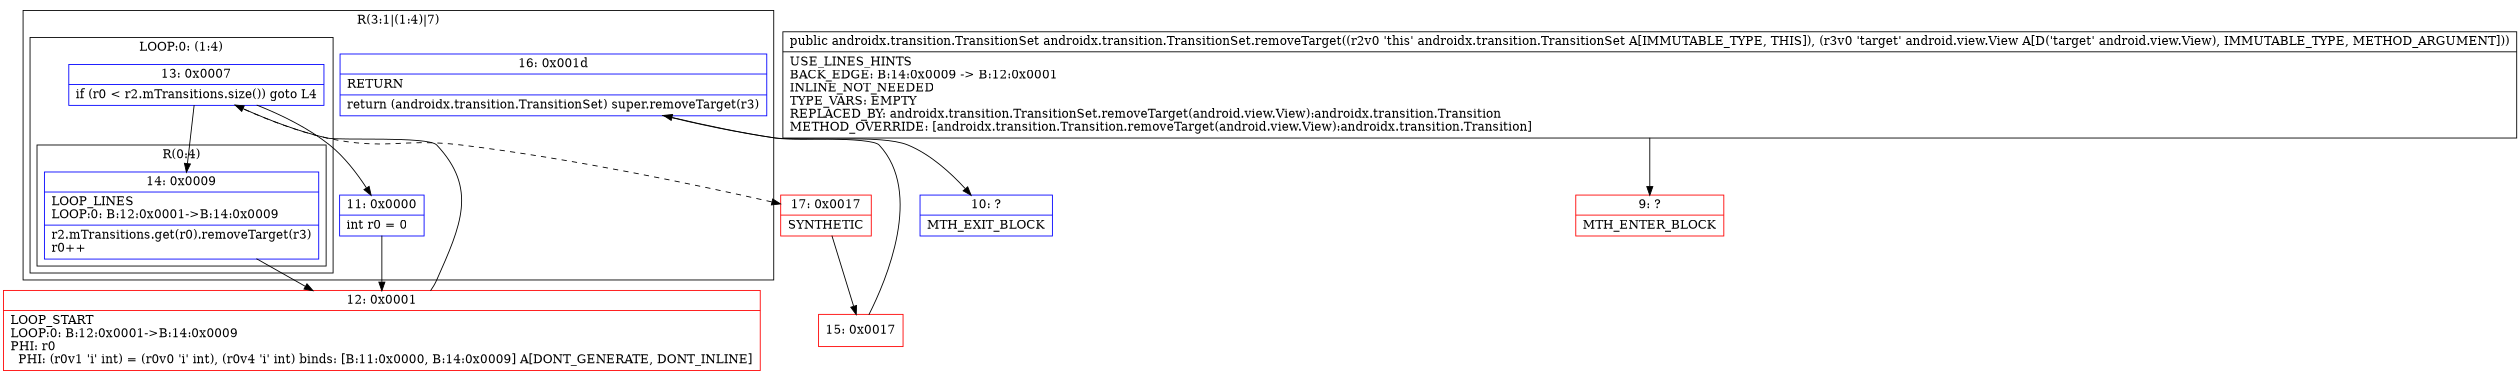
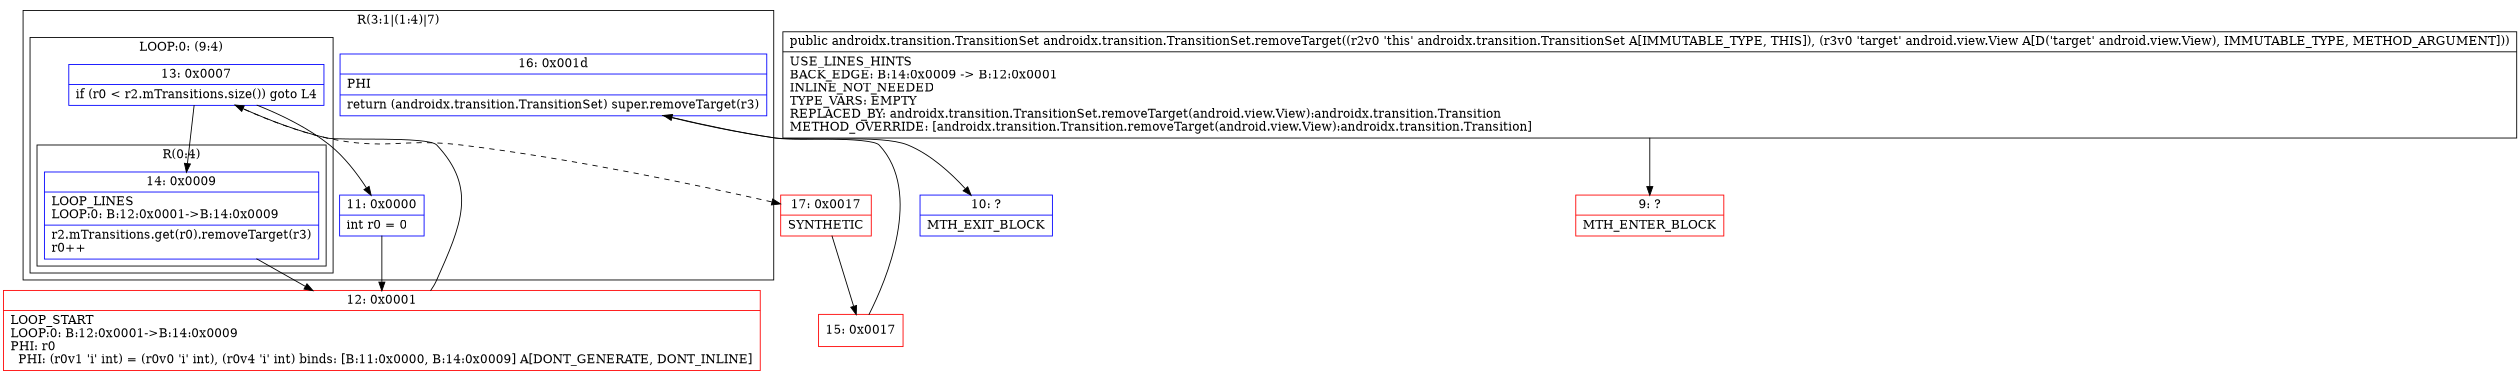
(182, 47) -> (182, 47)
(375, 84) -> (359, 84)
